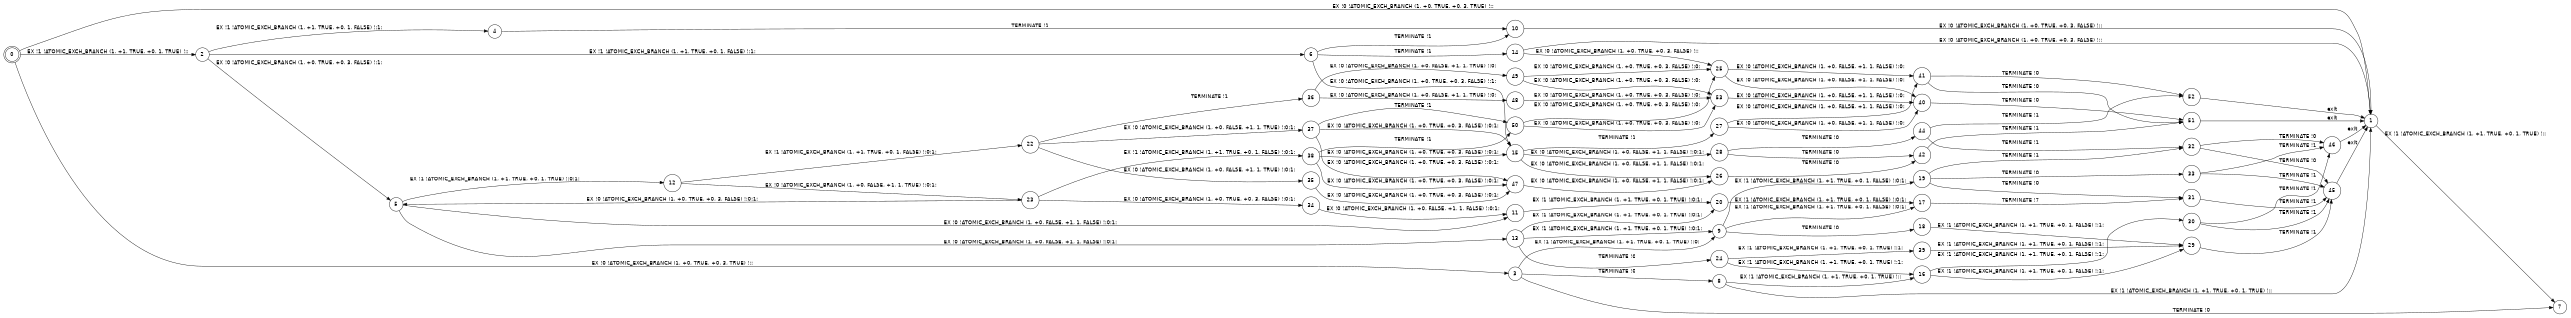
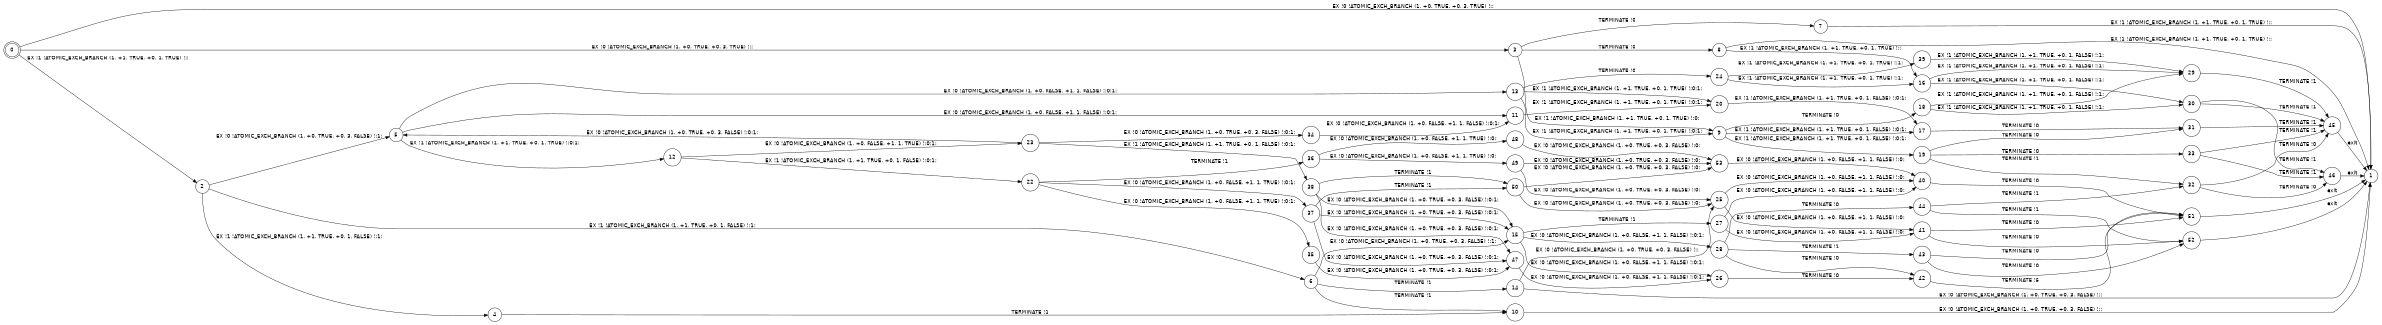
none -> (2055, 113)
(2021, 128) -> (2021, 280)
(2021, 200) -> (2021, 126)
(2464, 213) -> (2159, 26)
none -> (1922, 255)
